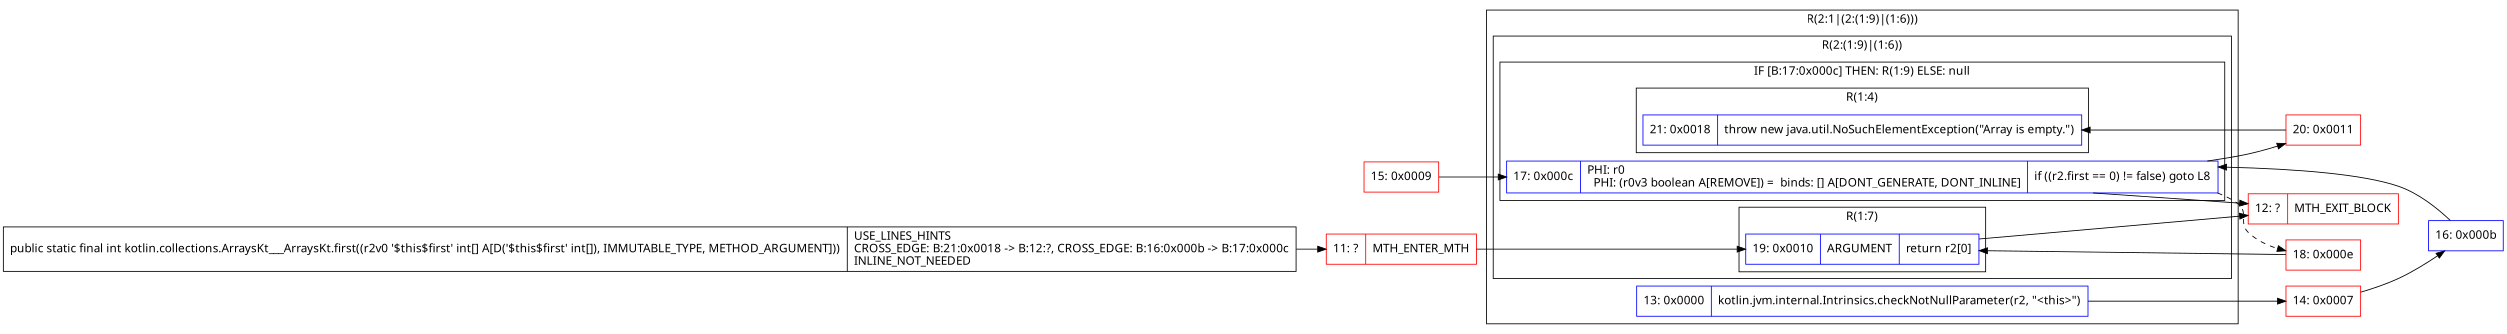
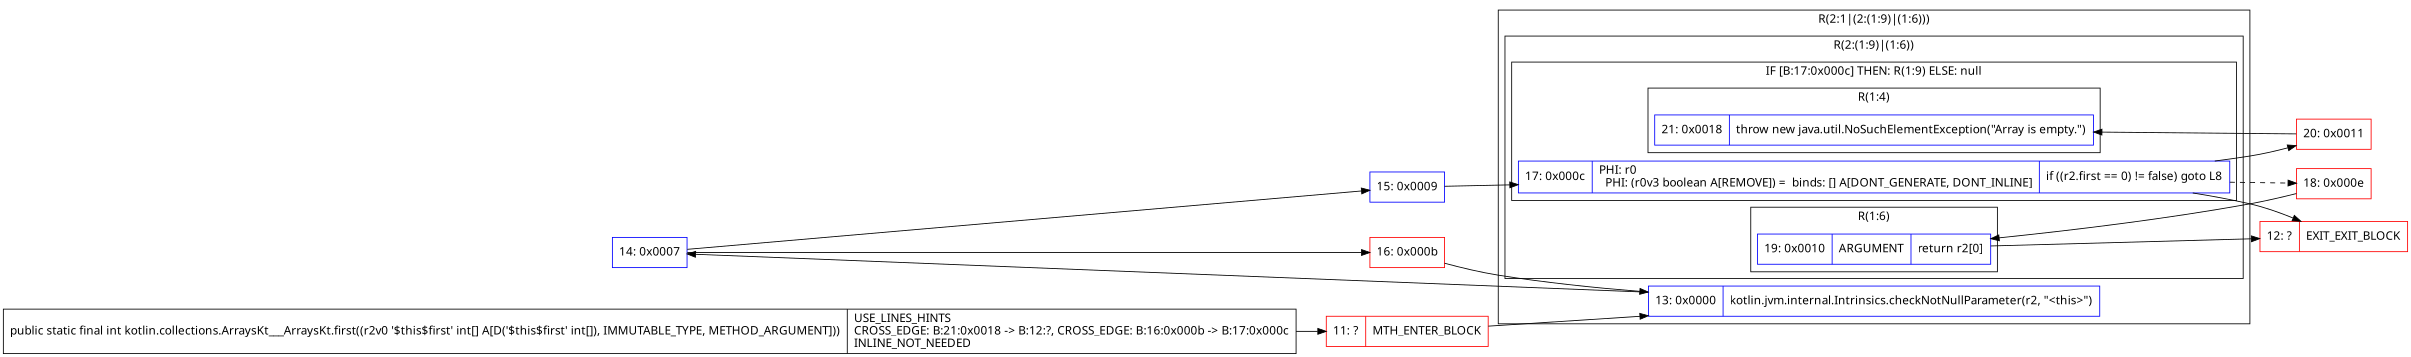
(2344, 175) -> (1493, 274)
(1401, 177) -> (1407, 187)
(2343, 208) -> (2354, 236)
(1862, 217) -> (1874, 217)
none -> (1024, 220)
(2466, 236) -> (1407, 253)
(1421, 249) -> (1427, 331)
(1607, 249) -> (1602, 319)
(2323, 301) -> (650, 253)
